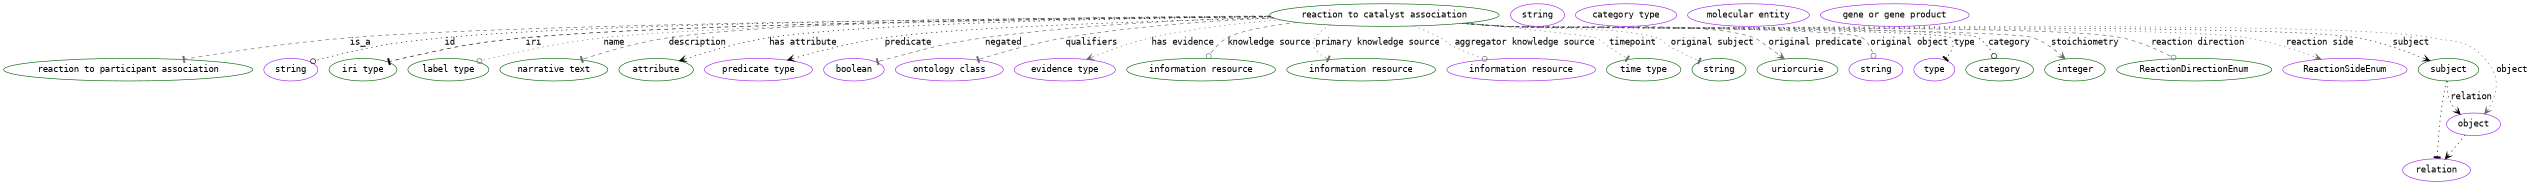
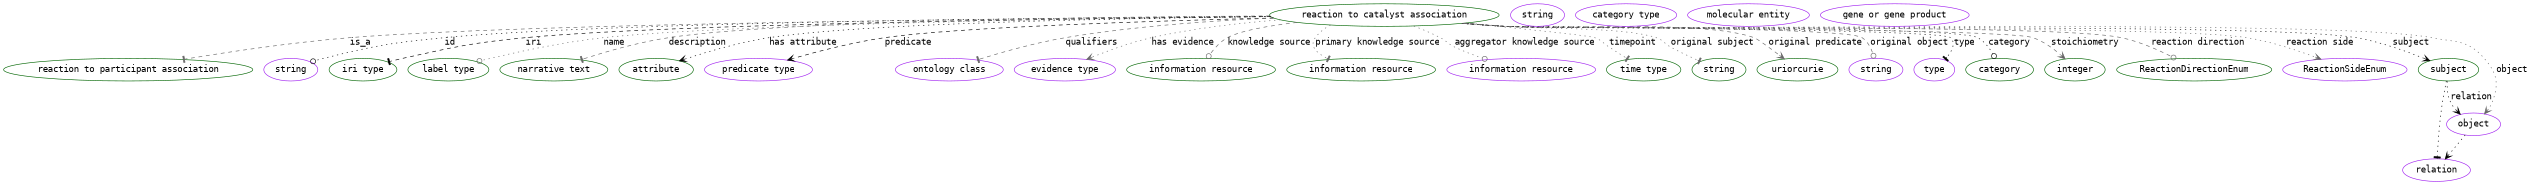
(1032, 26) -> (1032, 26)
(854, 70) -> none
